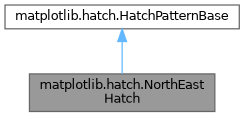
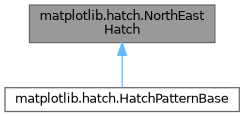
(122, 58) -> (122, 71)
